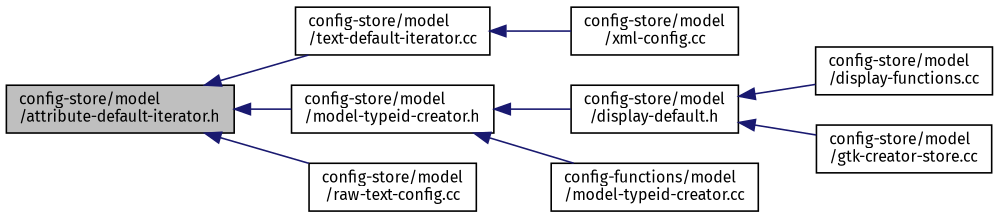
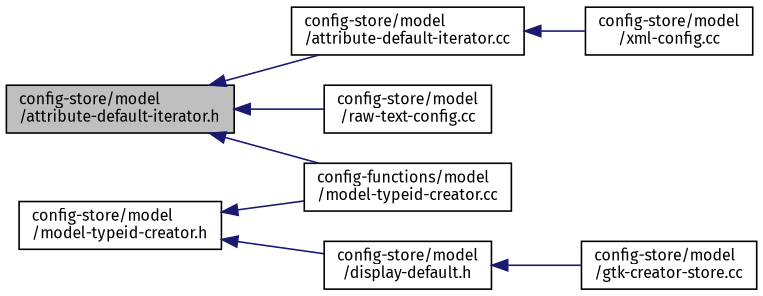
(393, 31) -> (408, 31)
(904, 71) -> none
(271, 109) -> (272, 150)
